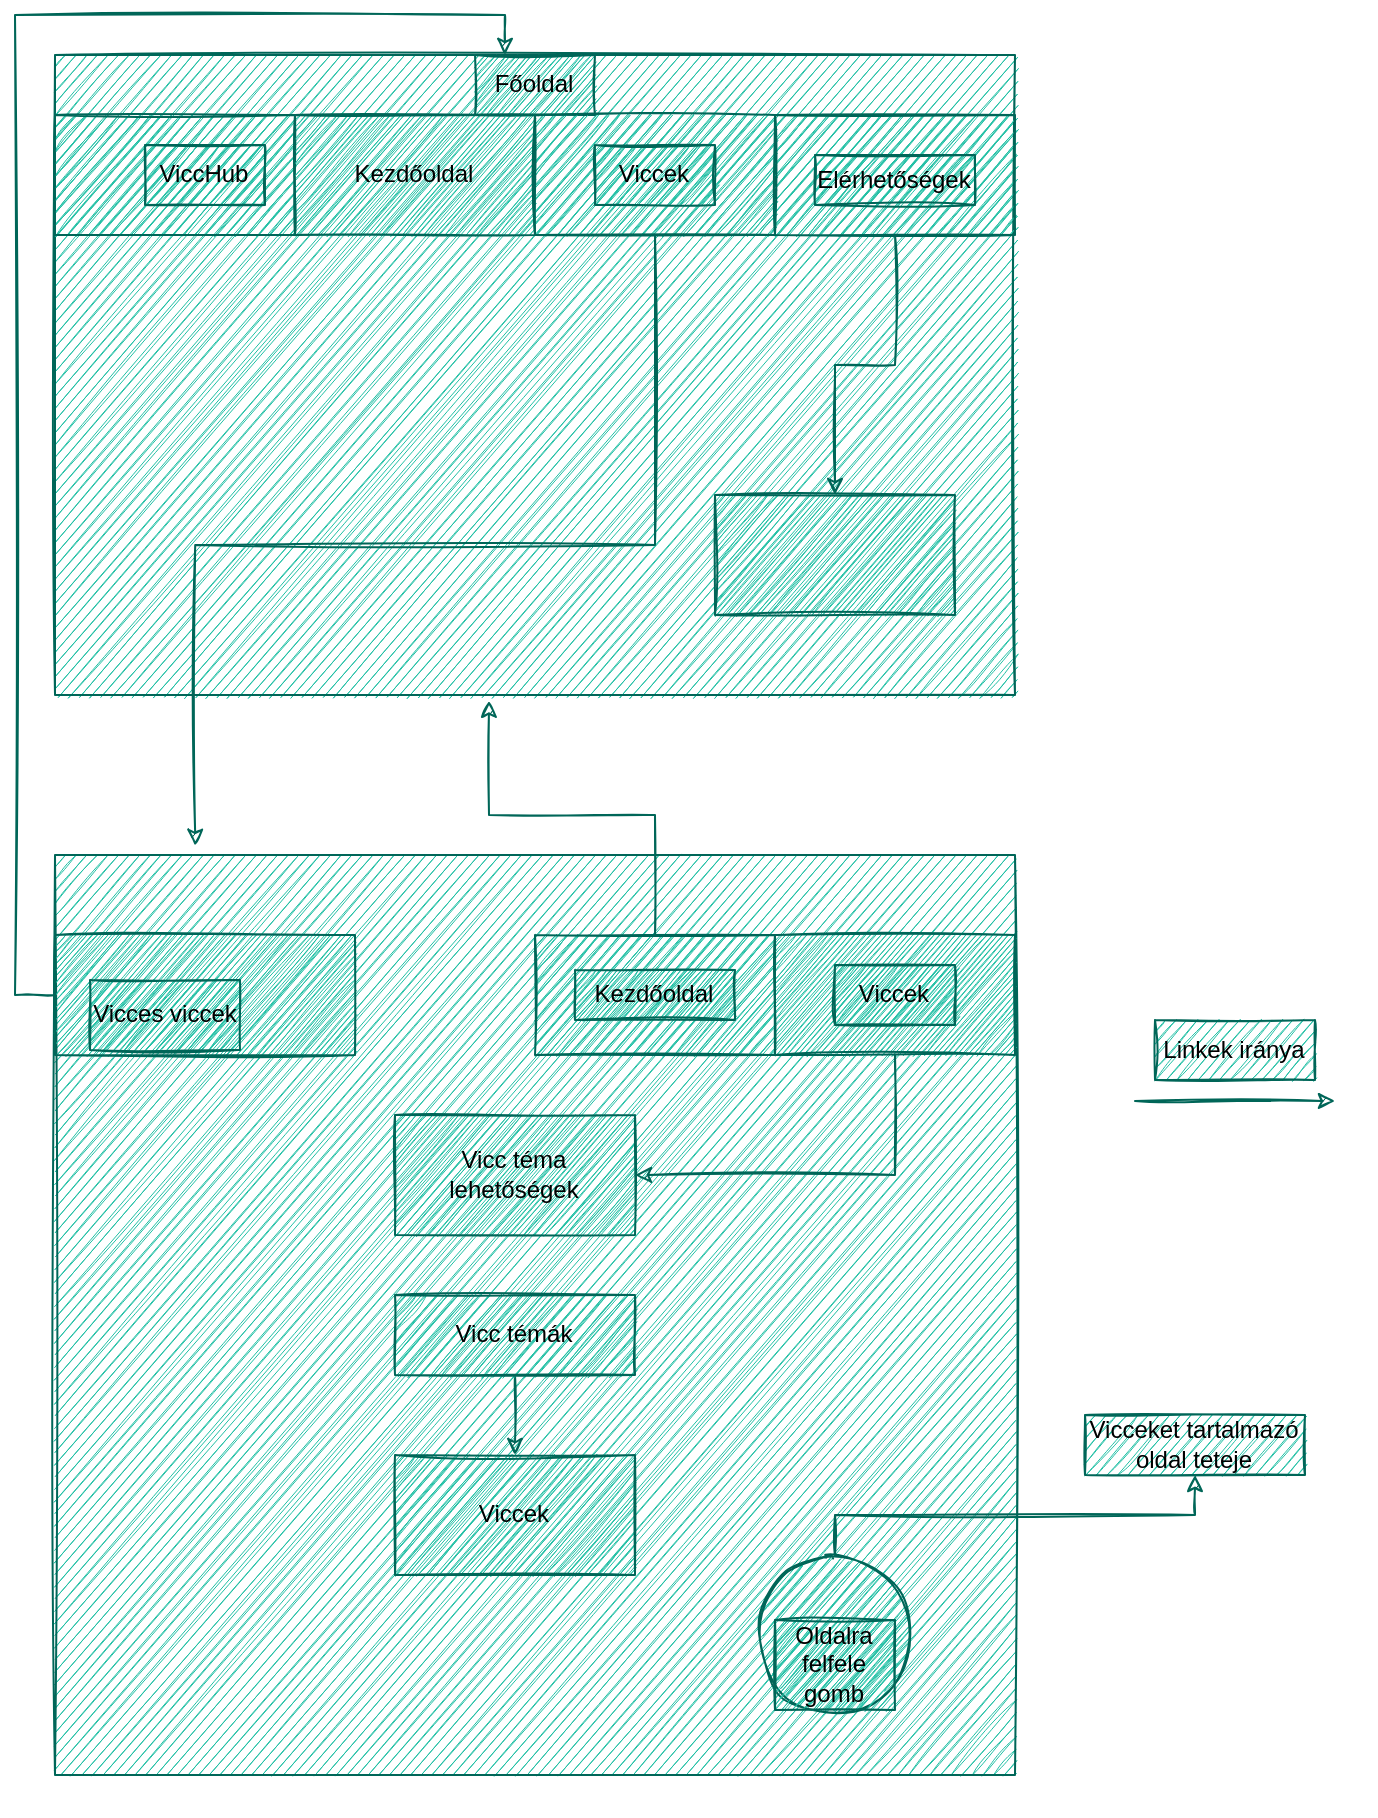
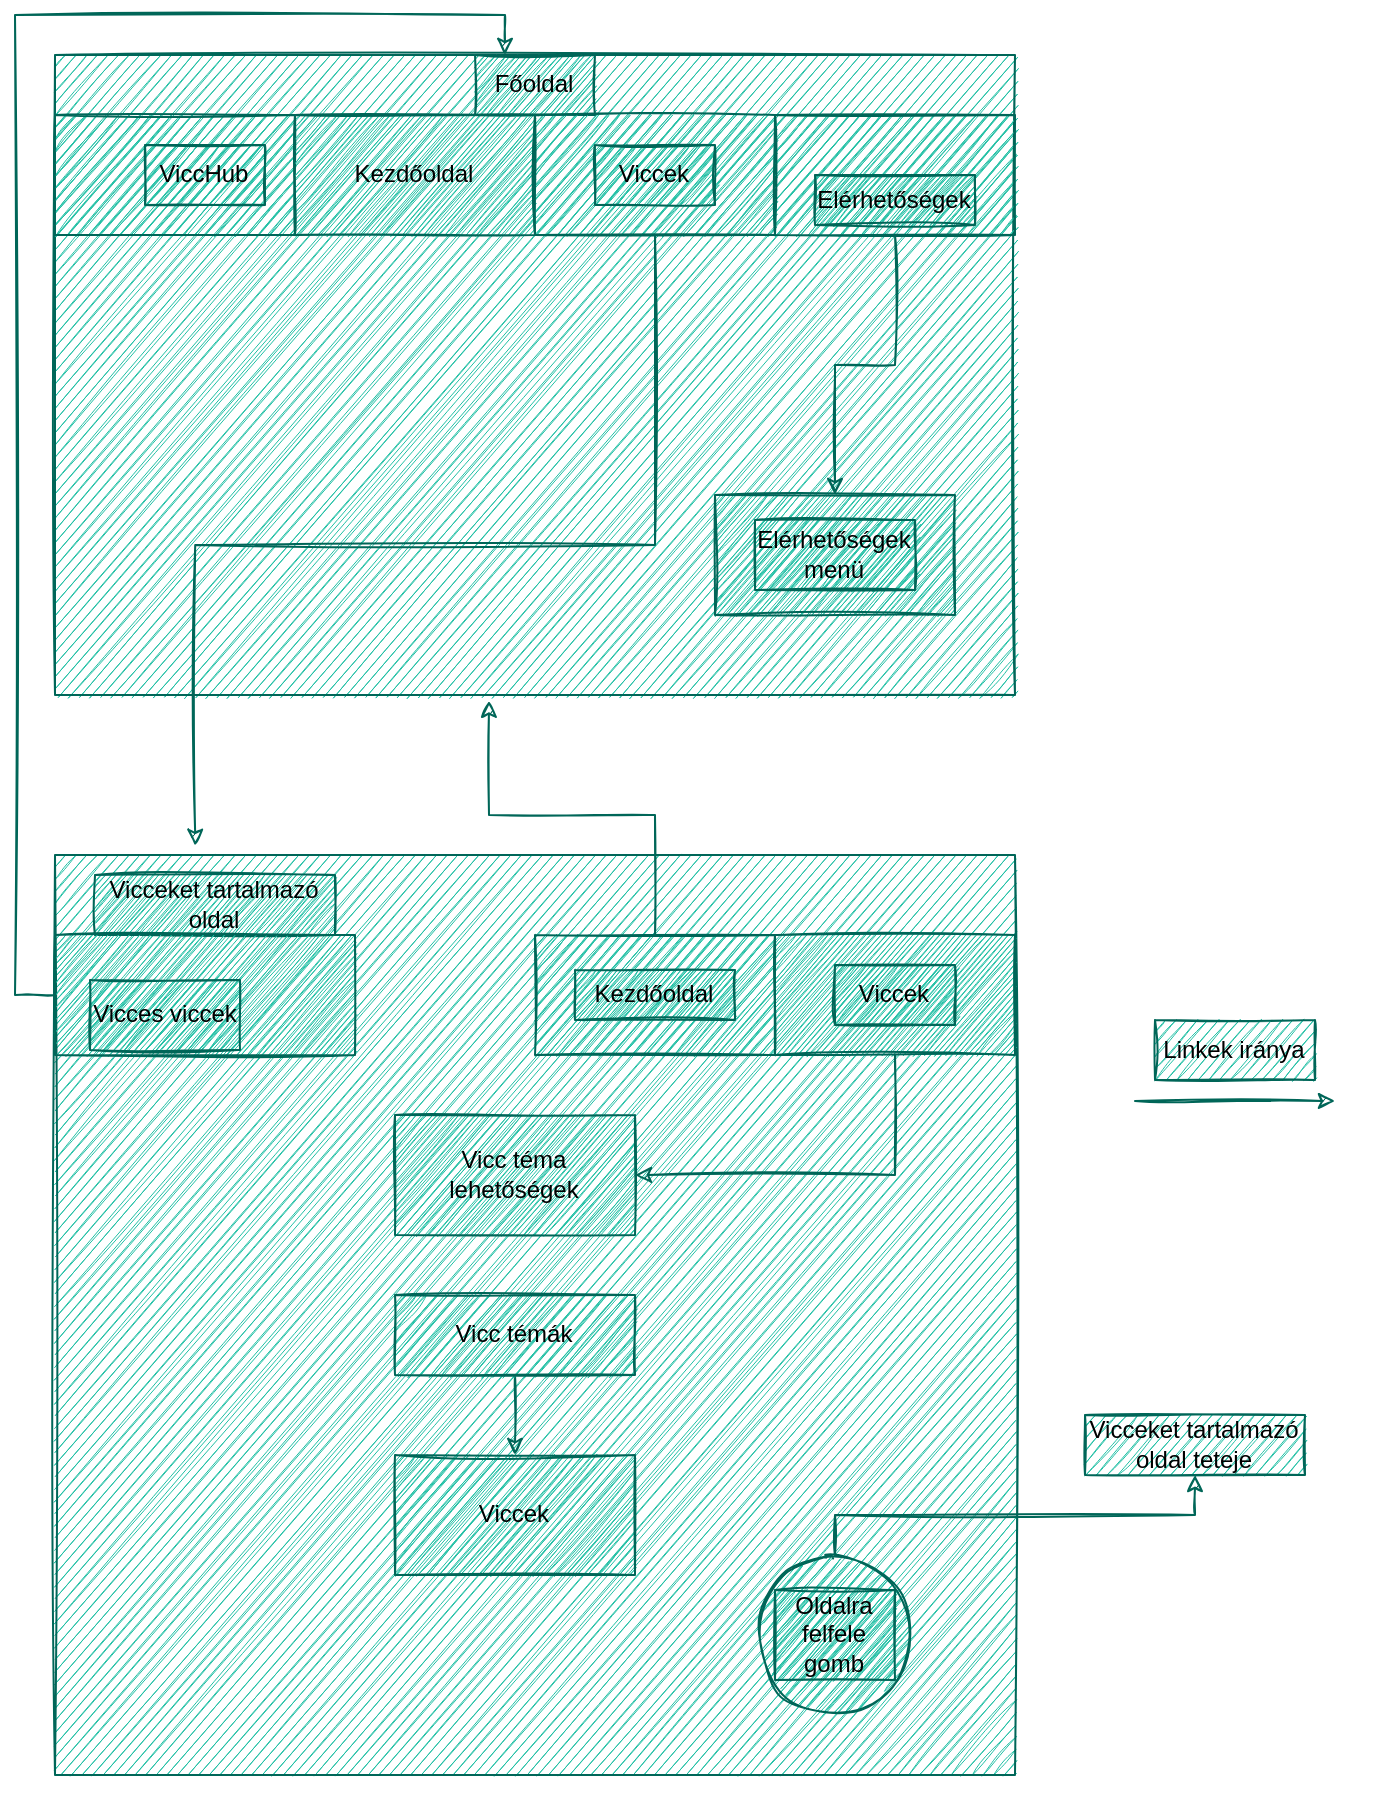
(895, 180) -> (895, 200)
none -> (835, 555)
none -> (215, 905)
(835, 1665) -> (835, 1635)
